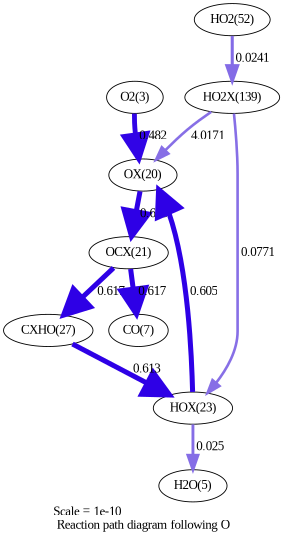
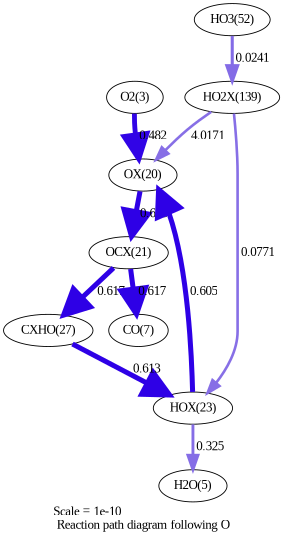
(232, 20) -> (232, 20)
(209, 447) -> (209, 447)
